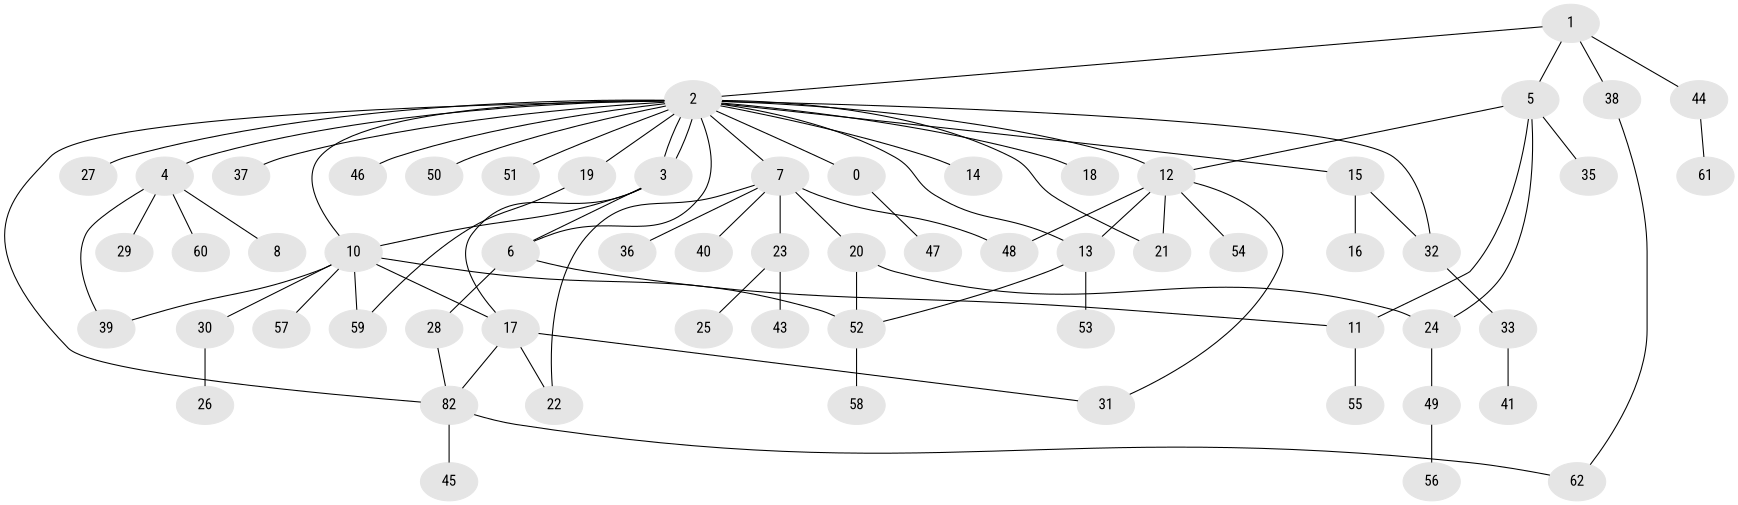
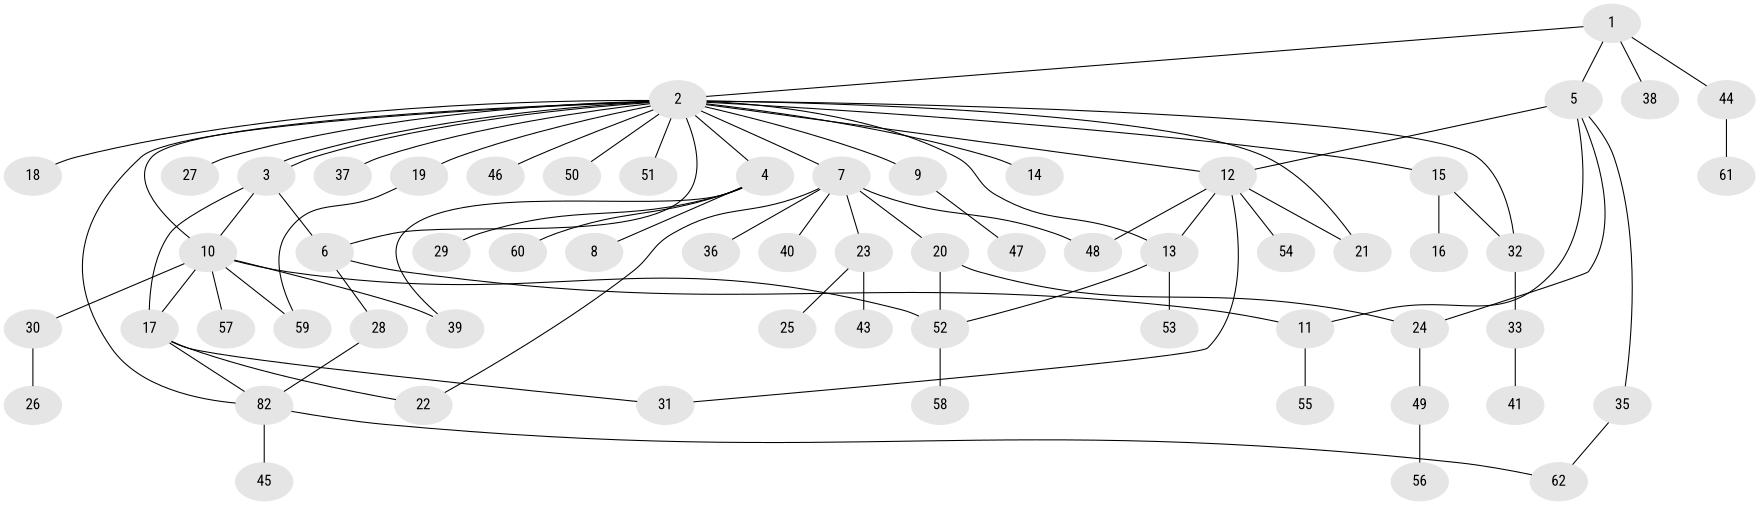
(857, 176) -> (918, 176)
(1647, 297) -> (1591, 444)
